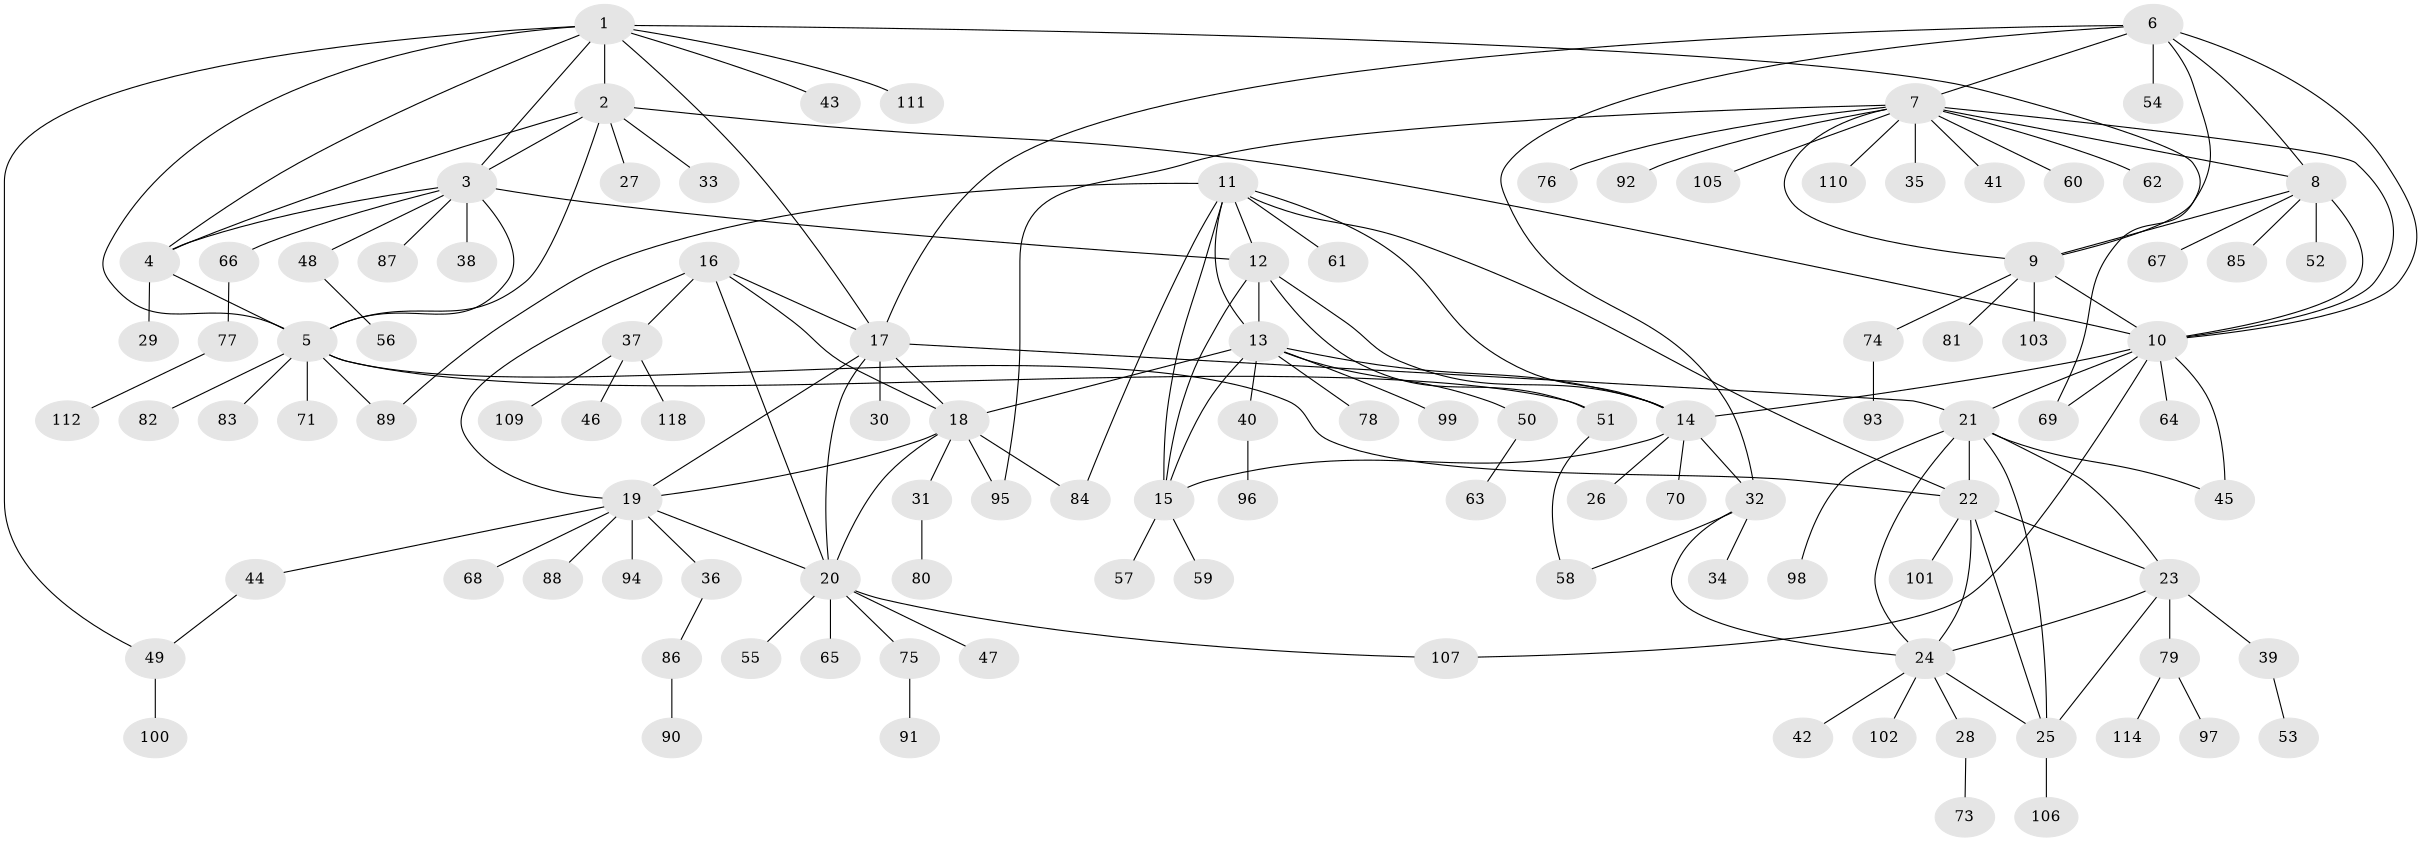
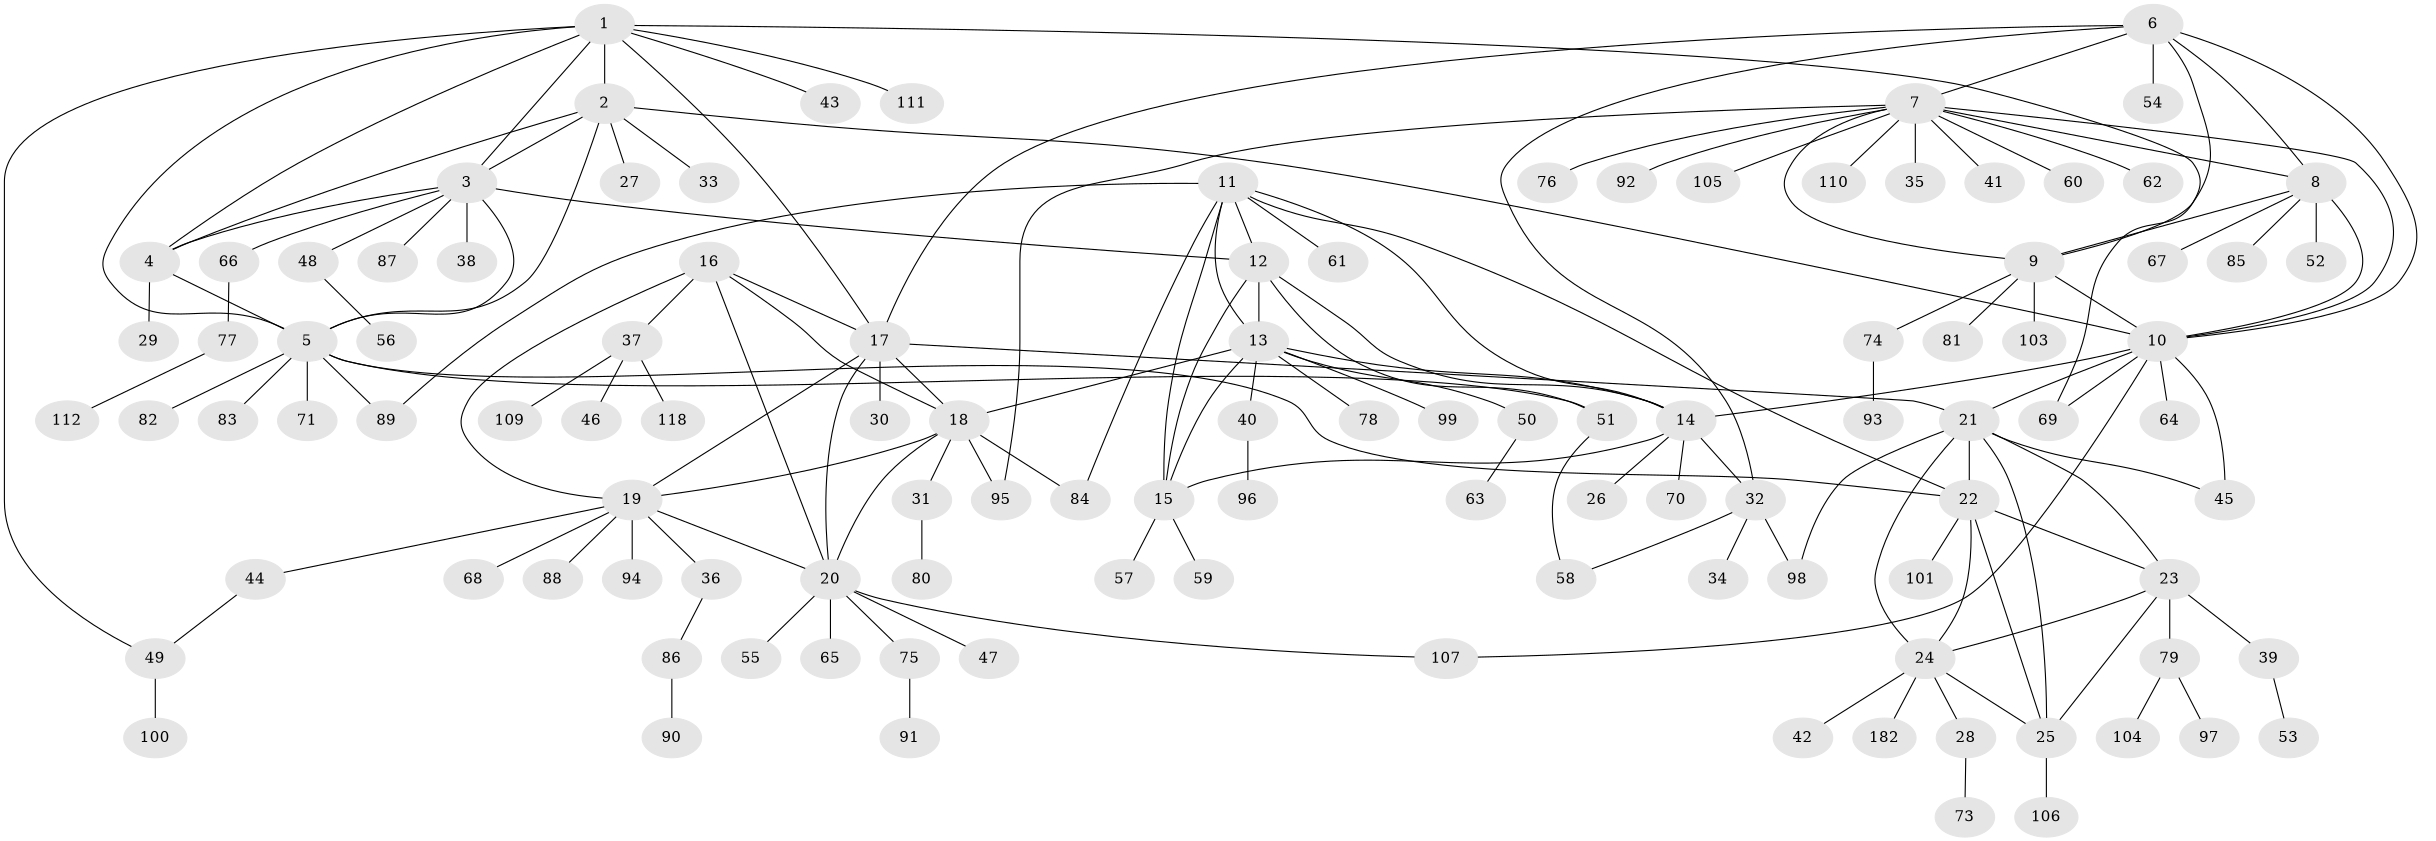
(1728, 625) -> (1777, 540)
(1884, 738) -> (1884, 738)
(2128, 738) -> (2128, 738)
